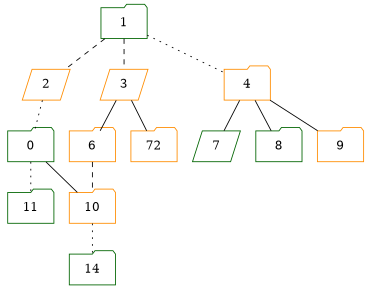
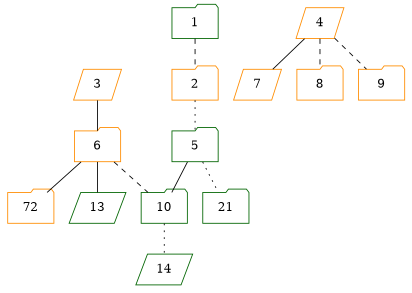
(124, 54) -> none
(186, 54) -> none
(46, 85) -> (195, 85)
(247, 85) -> (320, 23)
(294, 115) -> (351, 54)
(139, 116) -> (64, 177)
(263, 116) -> (320, 54)
(31, 146) -> (195, 146)
(216, 146) -> (258, 85)
(279, 146) -> (320, 85)
(31, 208) -> (226, 208)
(92, 208) -> (164, 208)
none -> (98, 208)
(92, 270) -> (164, 270)
